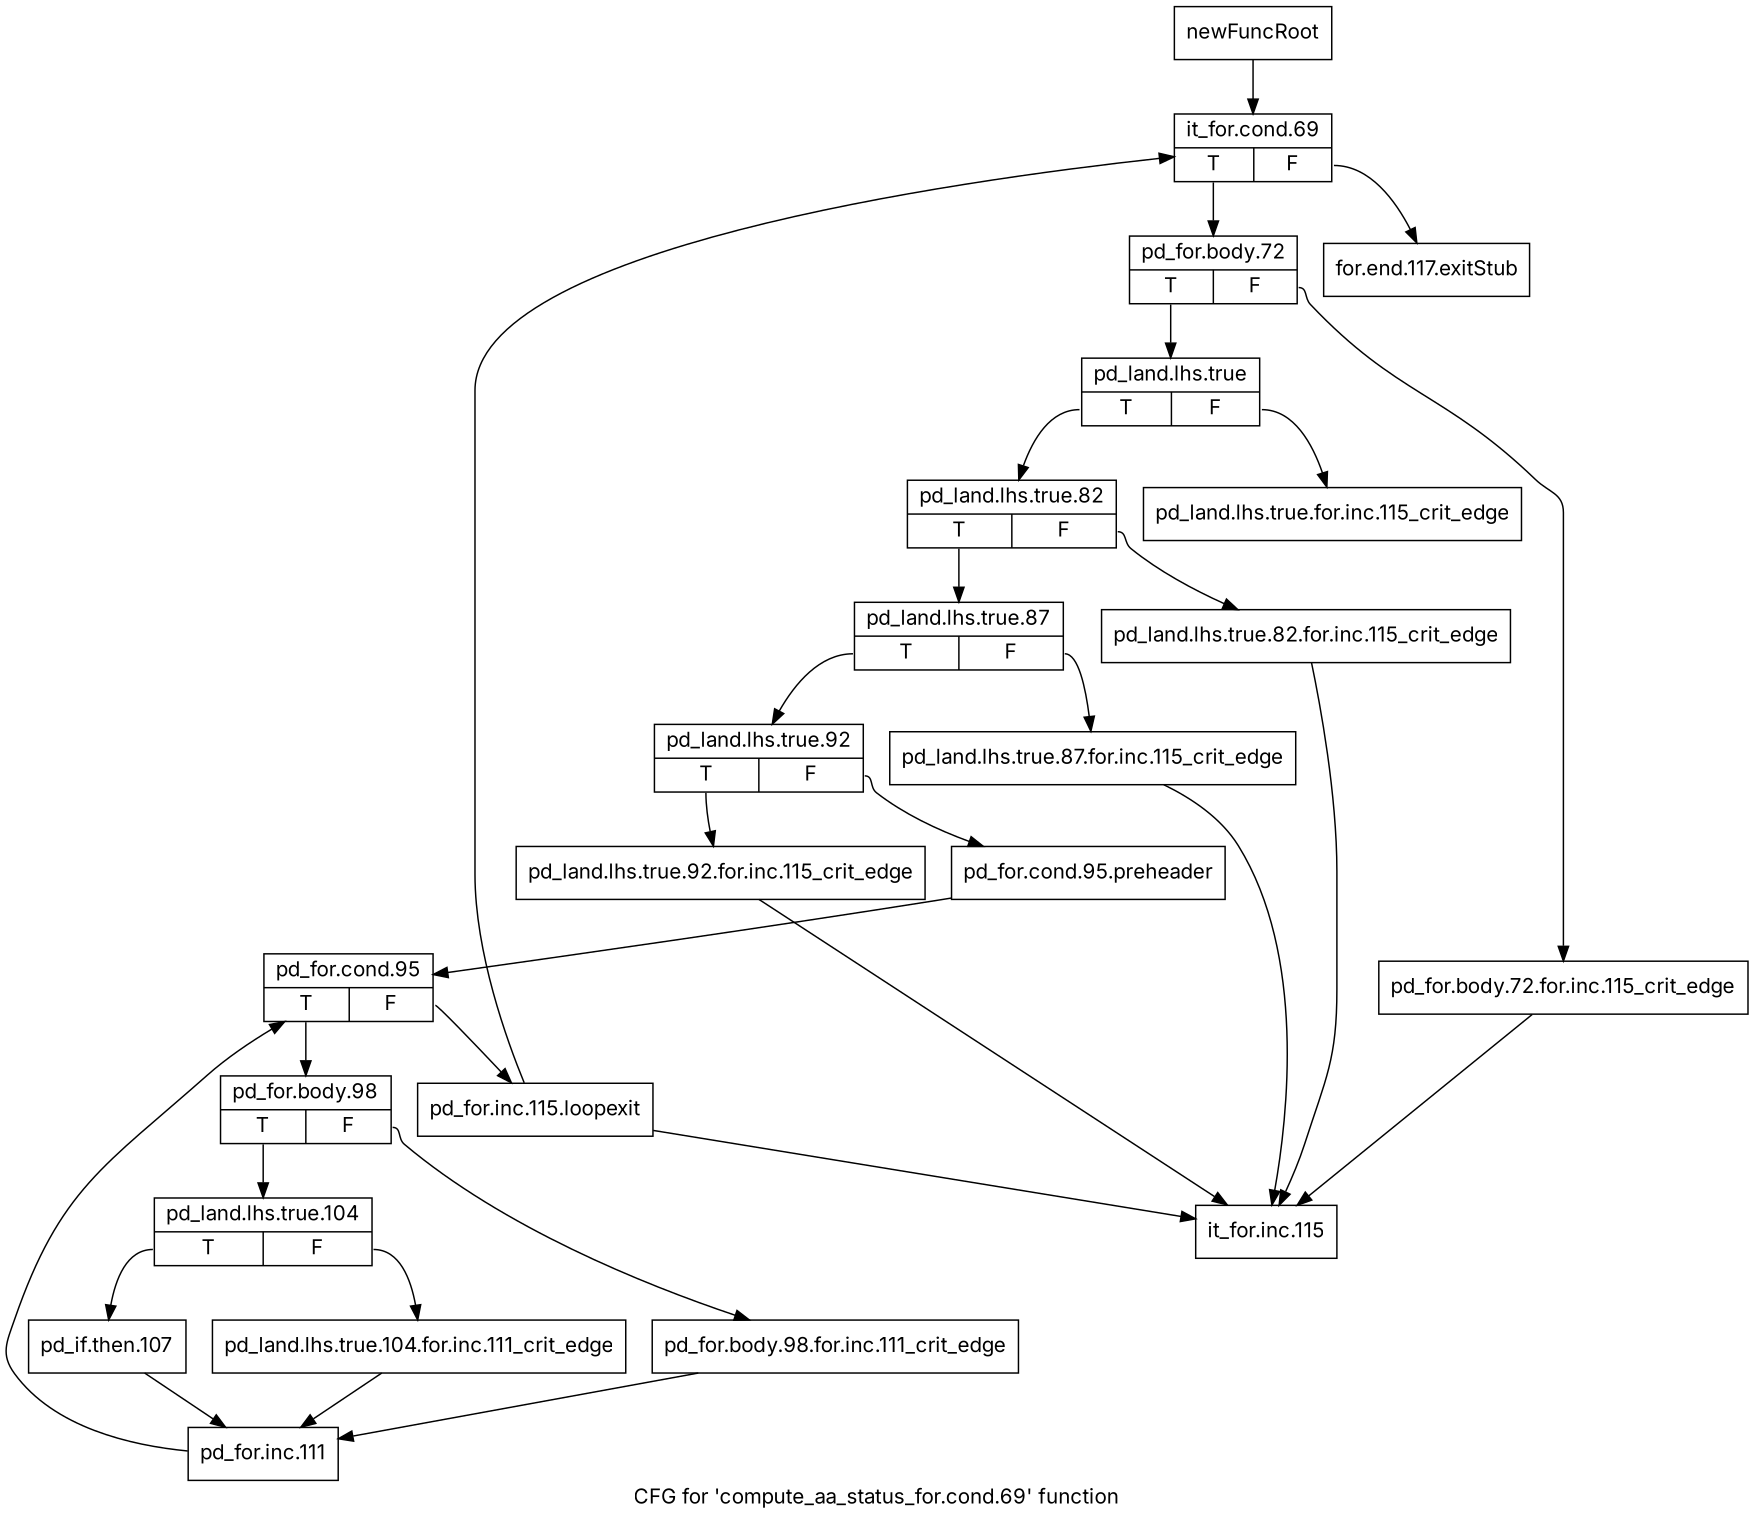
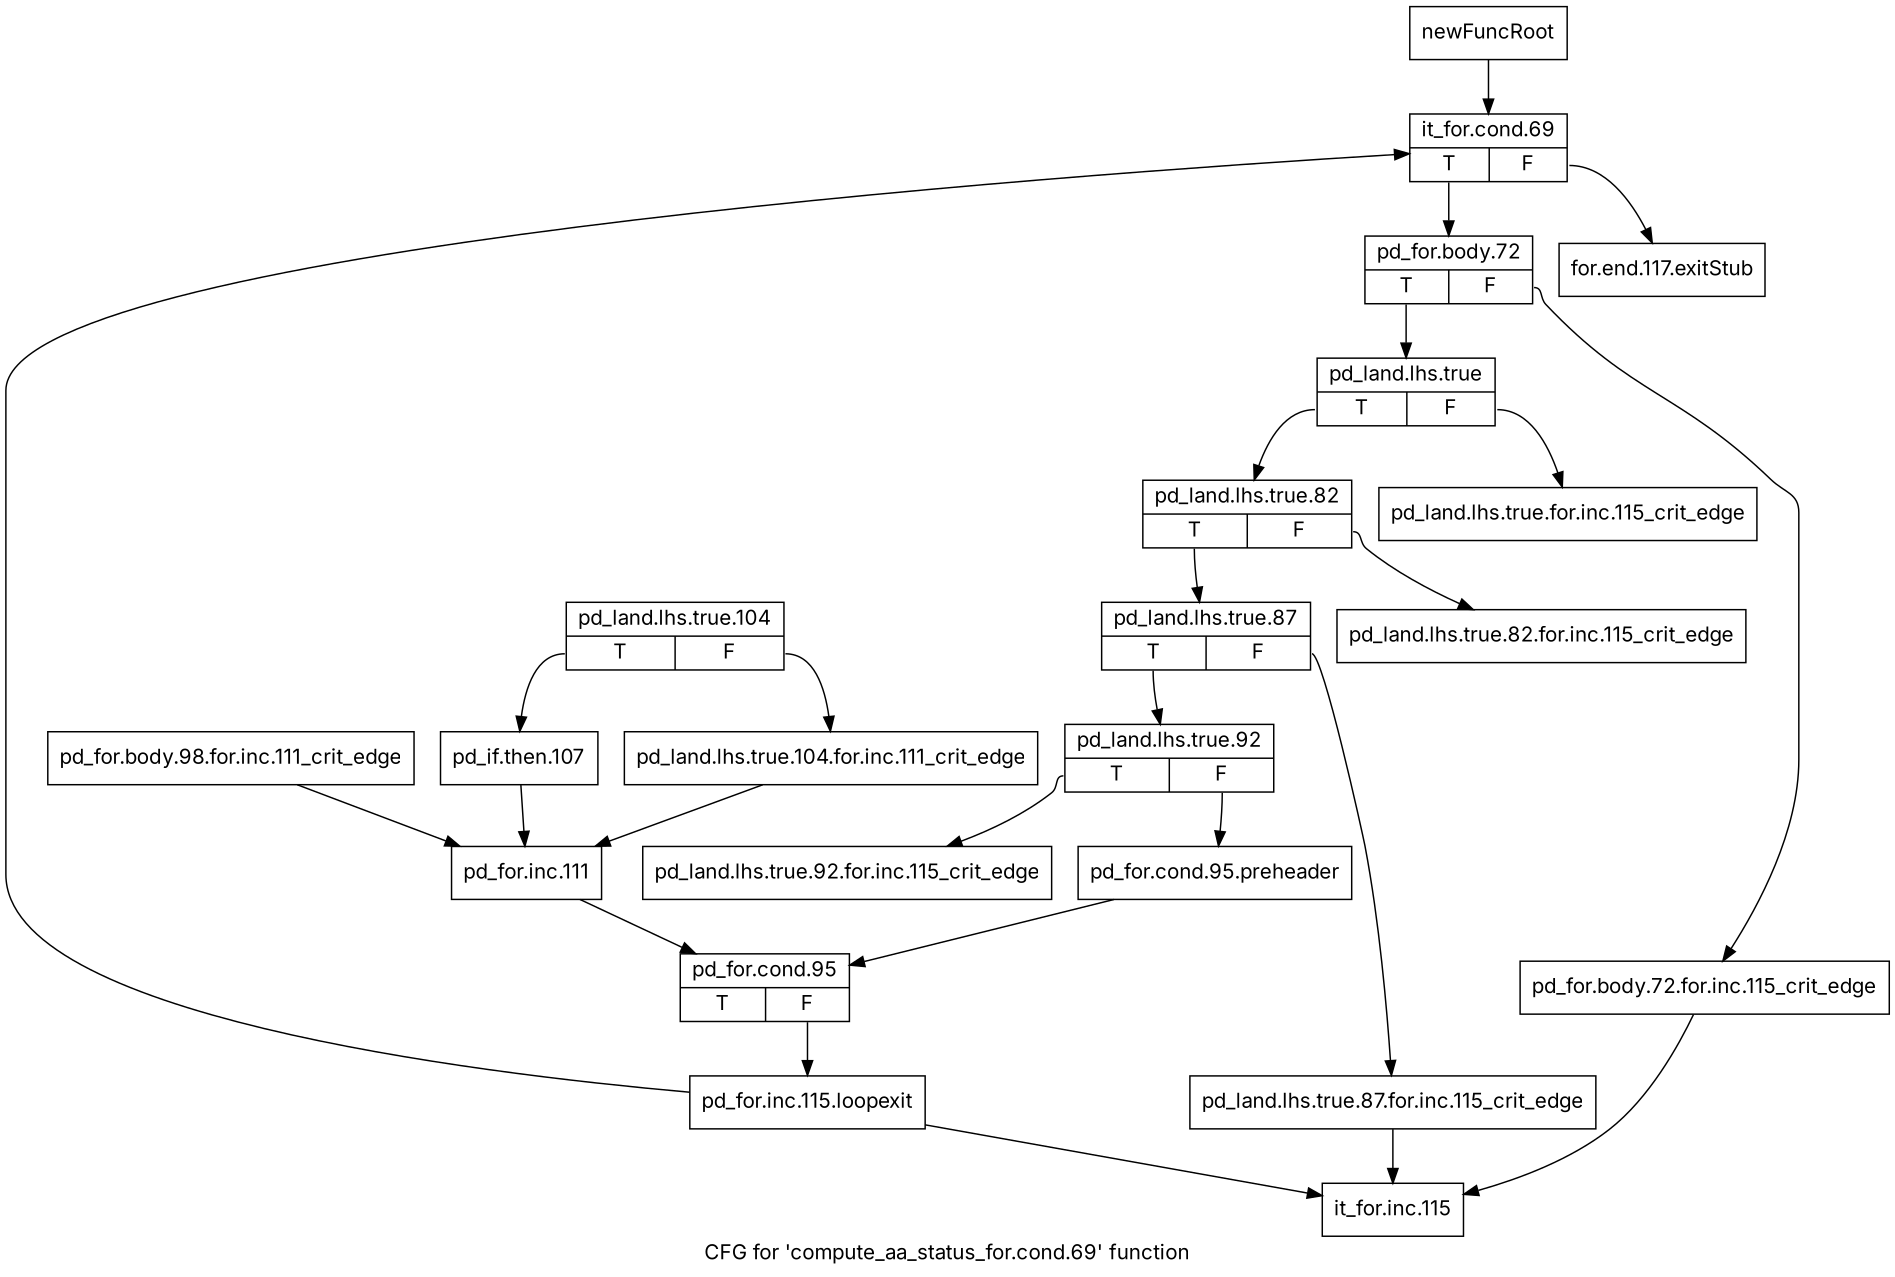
(1337, 930) -> none
(987, 1048) -> none
(306, 1110) -> none
